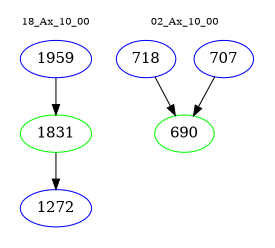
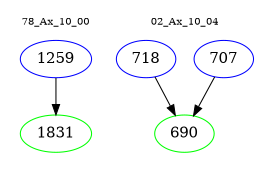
(56, 22) -> (56, 22)
(185, 22) -> (185, 22)
(56, 59) -> (56, 59)
(56, 208) -> none
